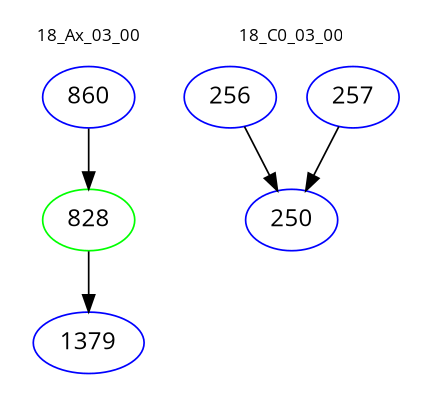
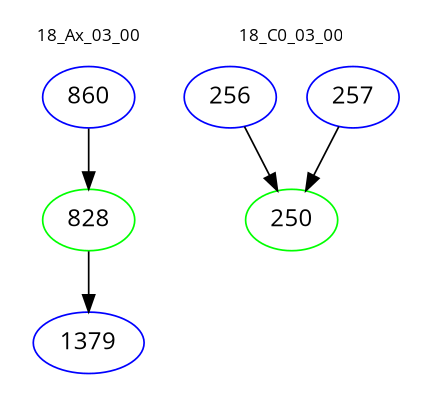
(292, 220) -> (292, 220)
